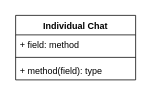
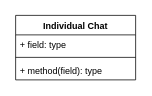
(51, 45) -> (46, 45)
